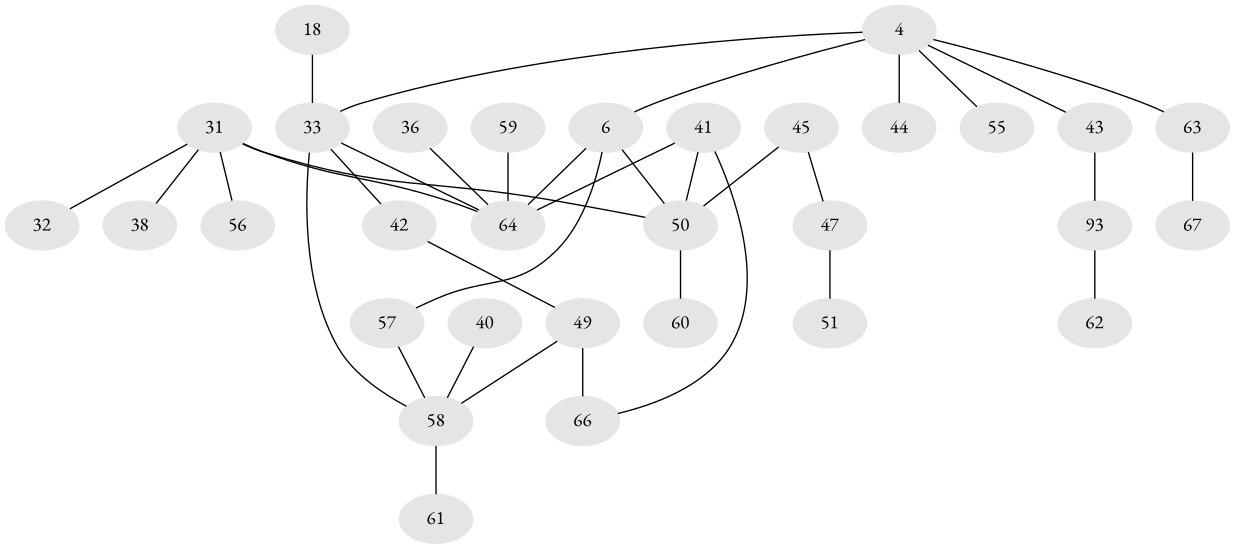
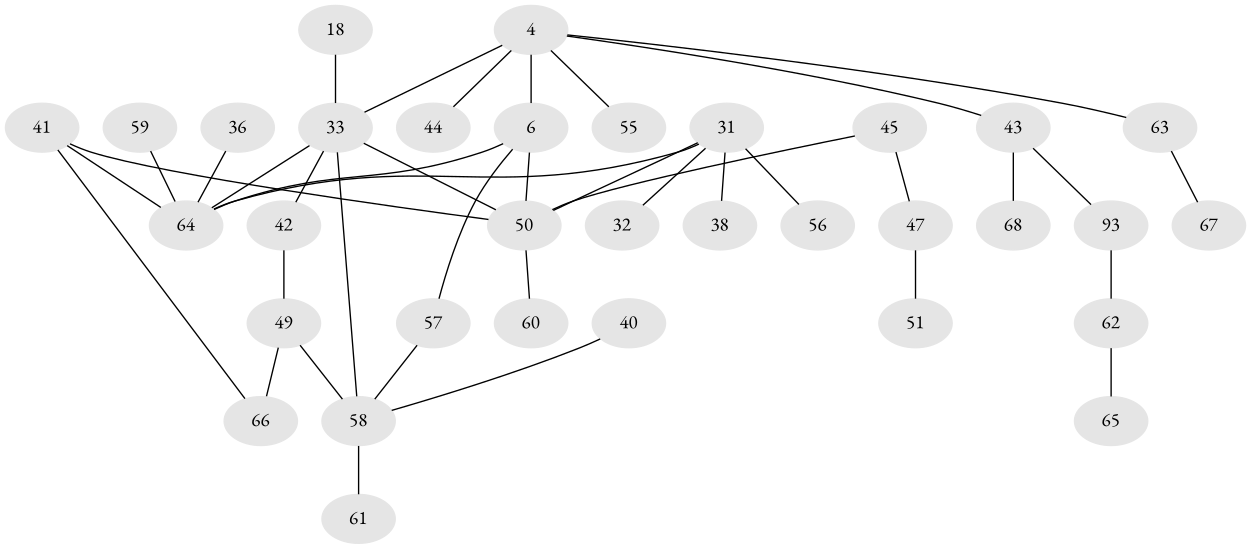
none -> (446, 185)
none -> (1013, 225)
none -> (1111, 421)
